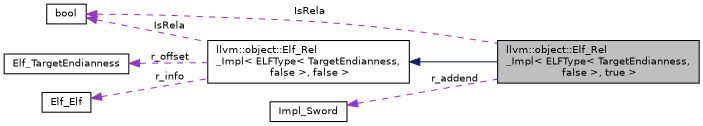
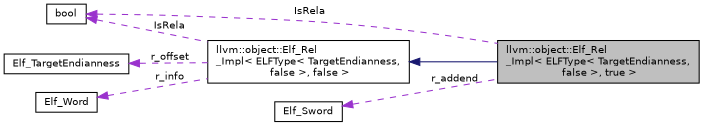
(66, 102) -> (66, 102)
(309, 112) -> (309, 112)
